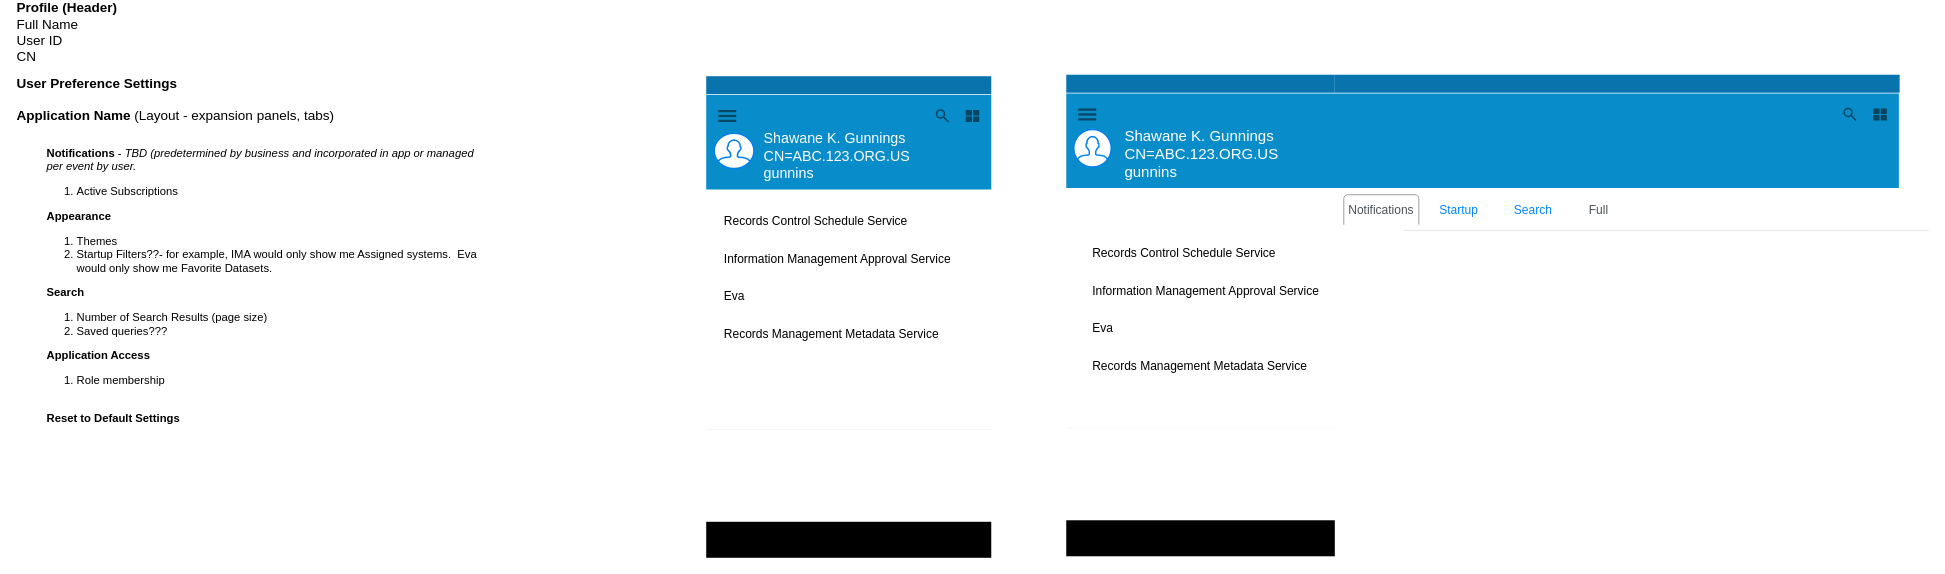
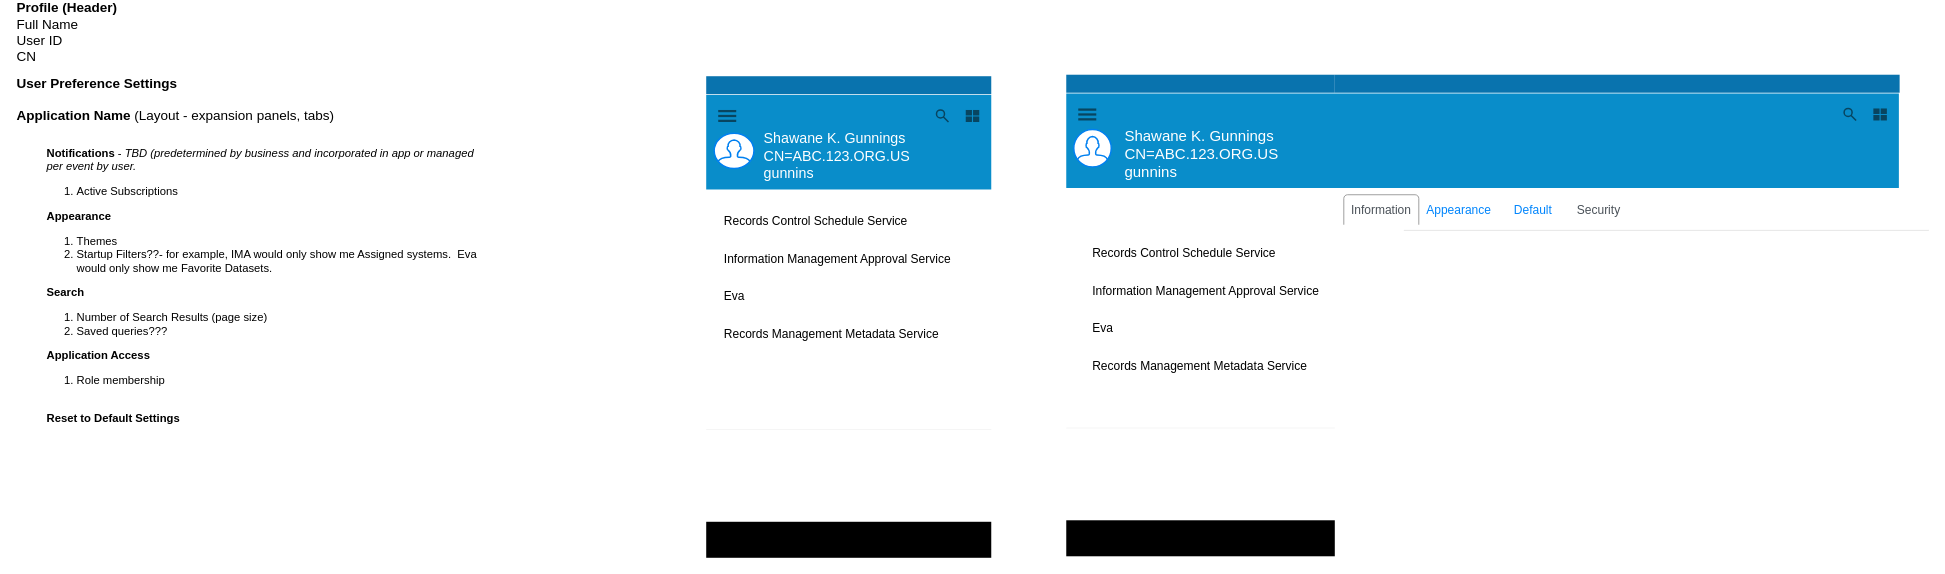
(1381, 210) -> (1381, 210)
(1459, 210) -> (1459, 210)
(1533, 210) -> (1533, 210)
(1599, 210) -> (1599, 210)
